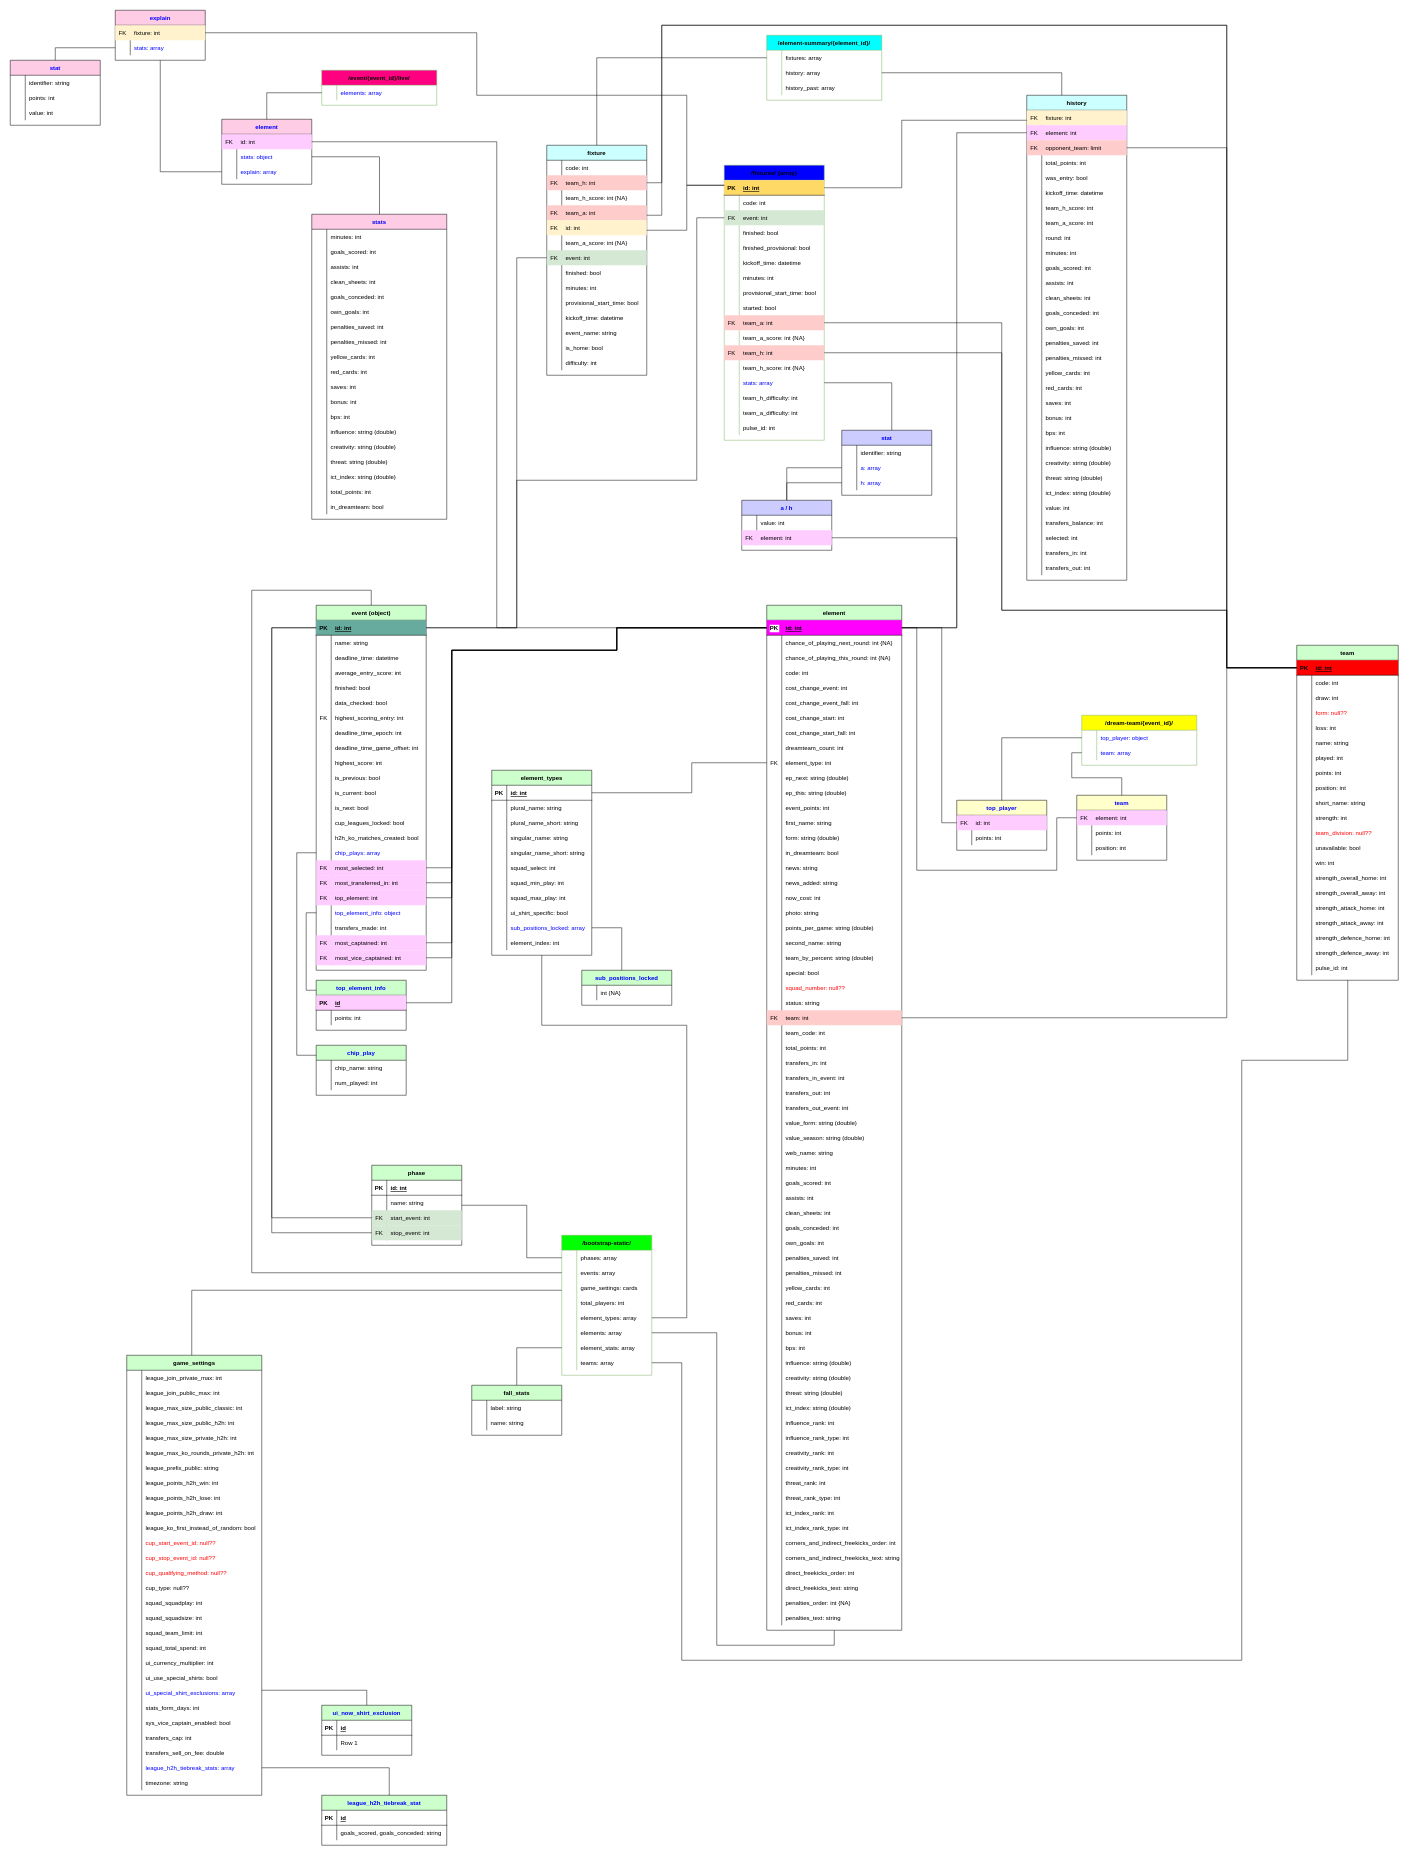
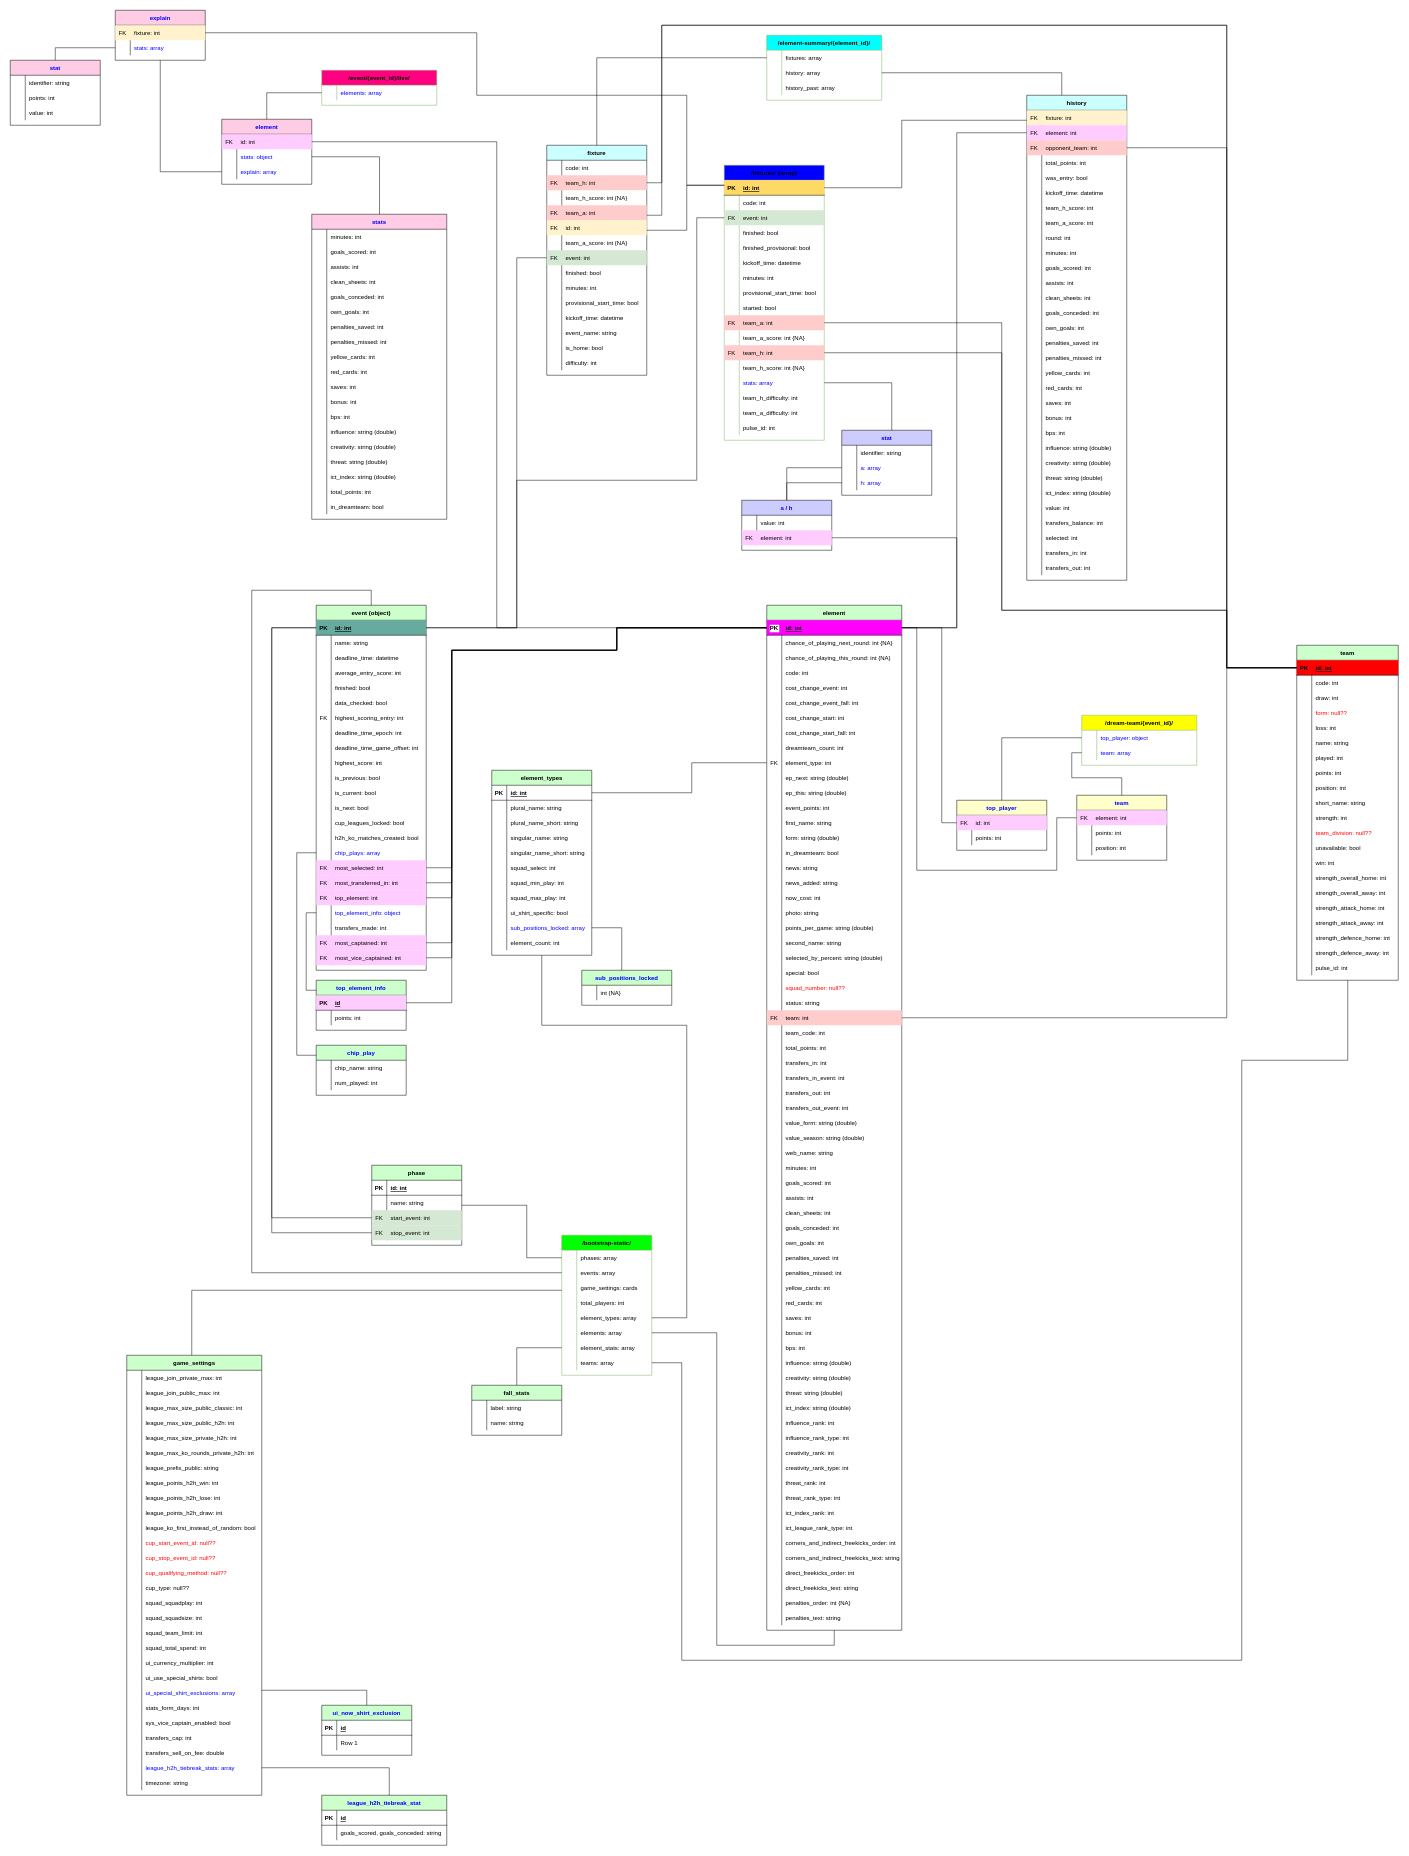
(1075, 148) -> (1073, 148)
(537, 943) -> (538, 943)
(835, 958) -> (841, 958)
(822, 1528) -> (824, 1528)
